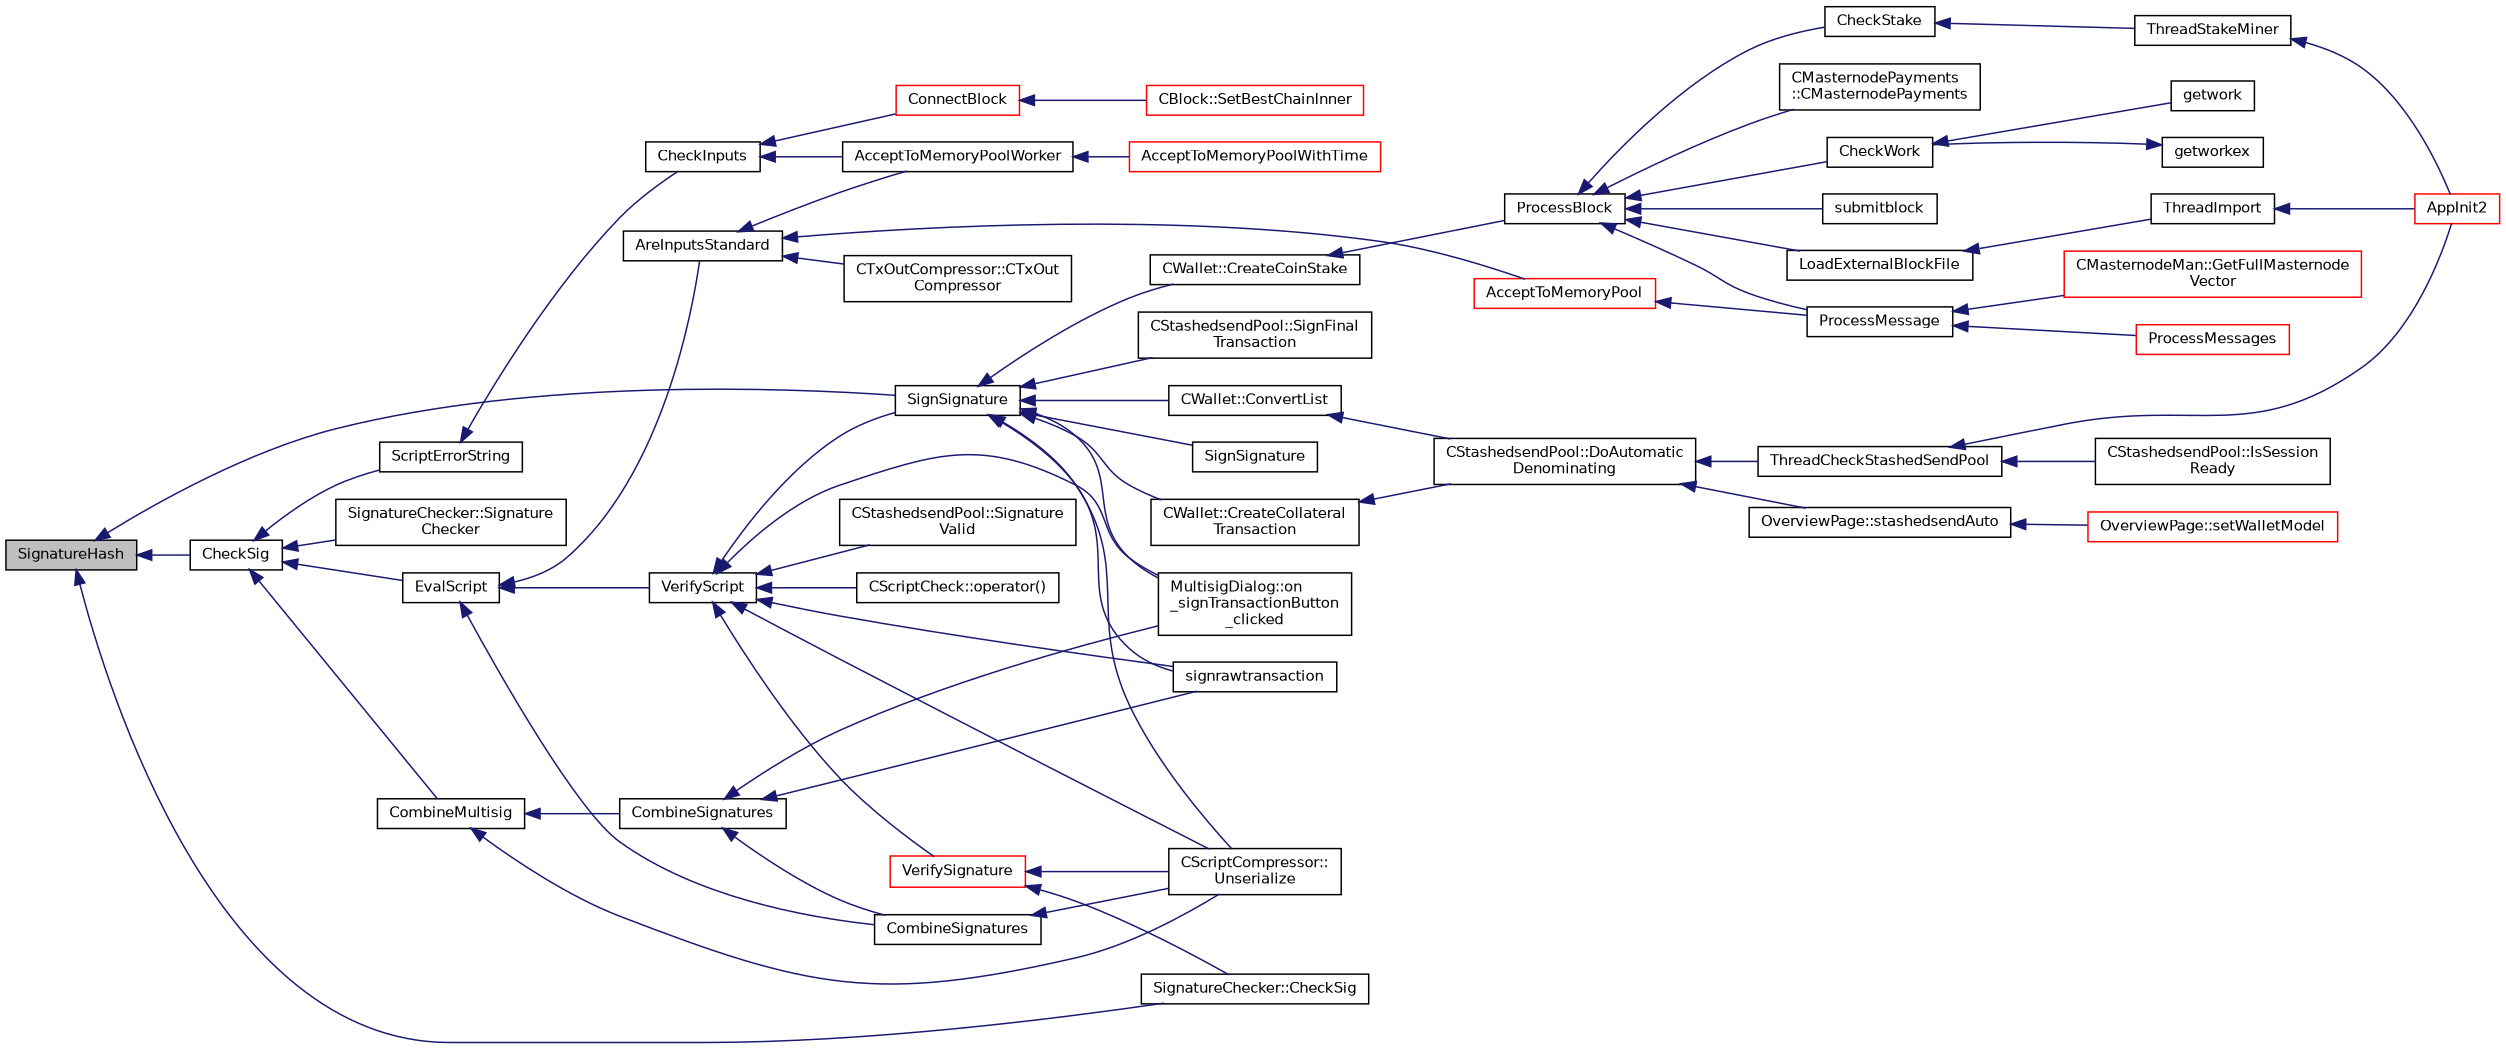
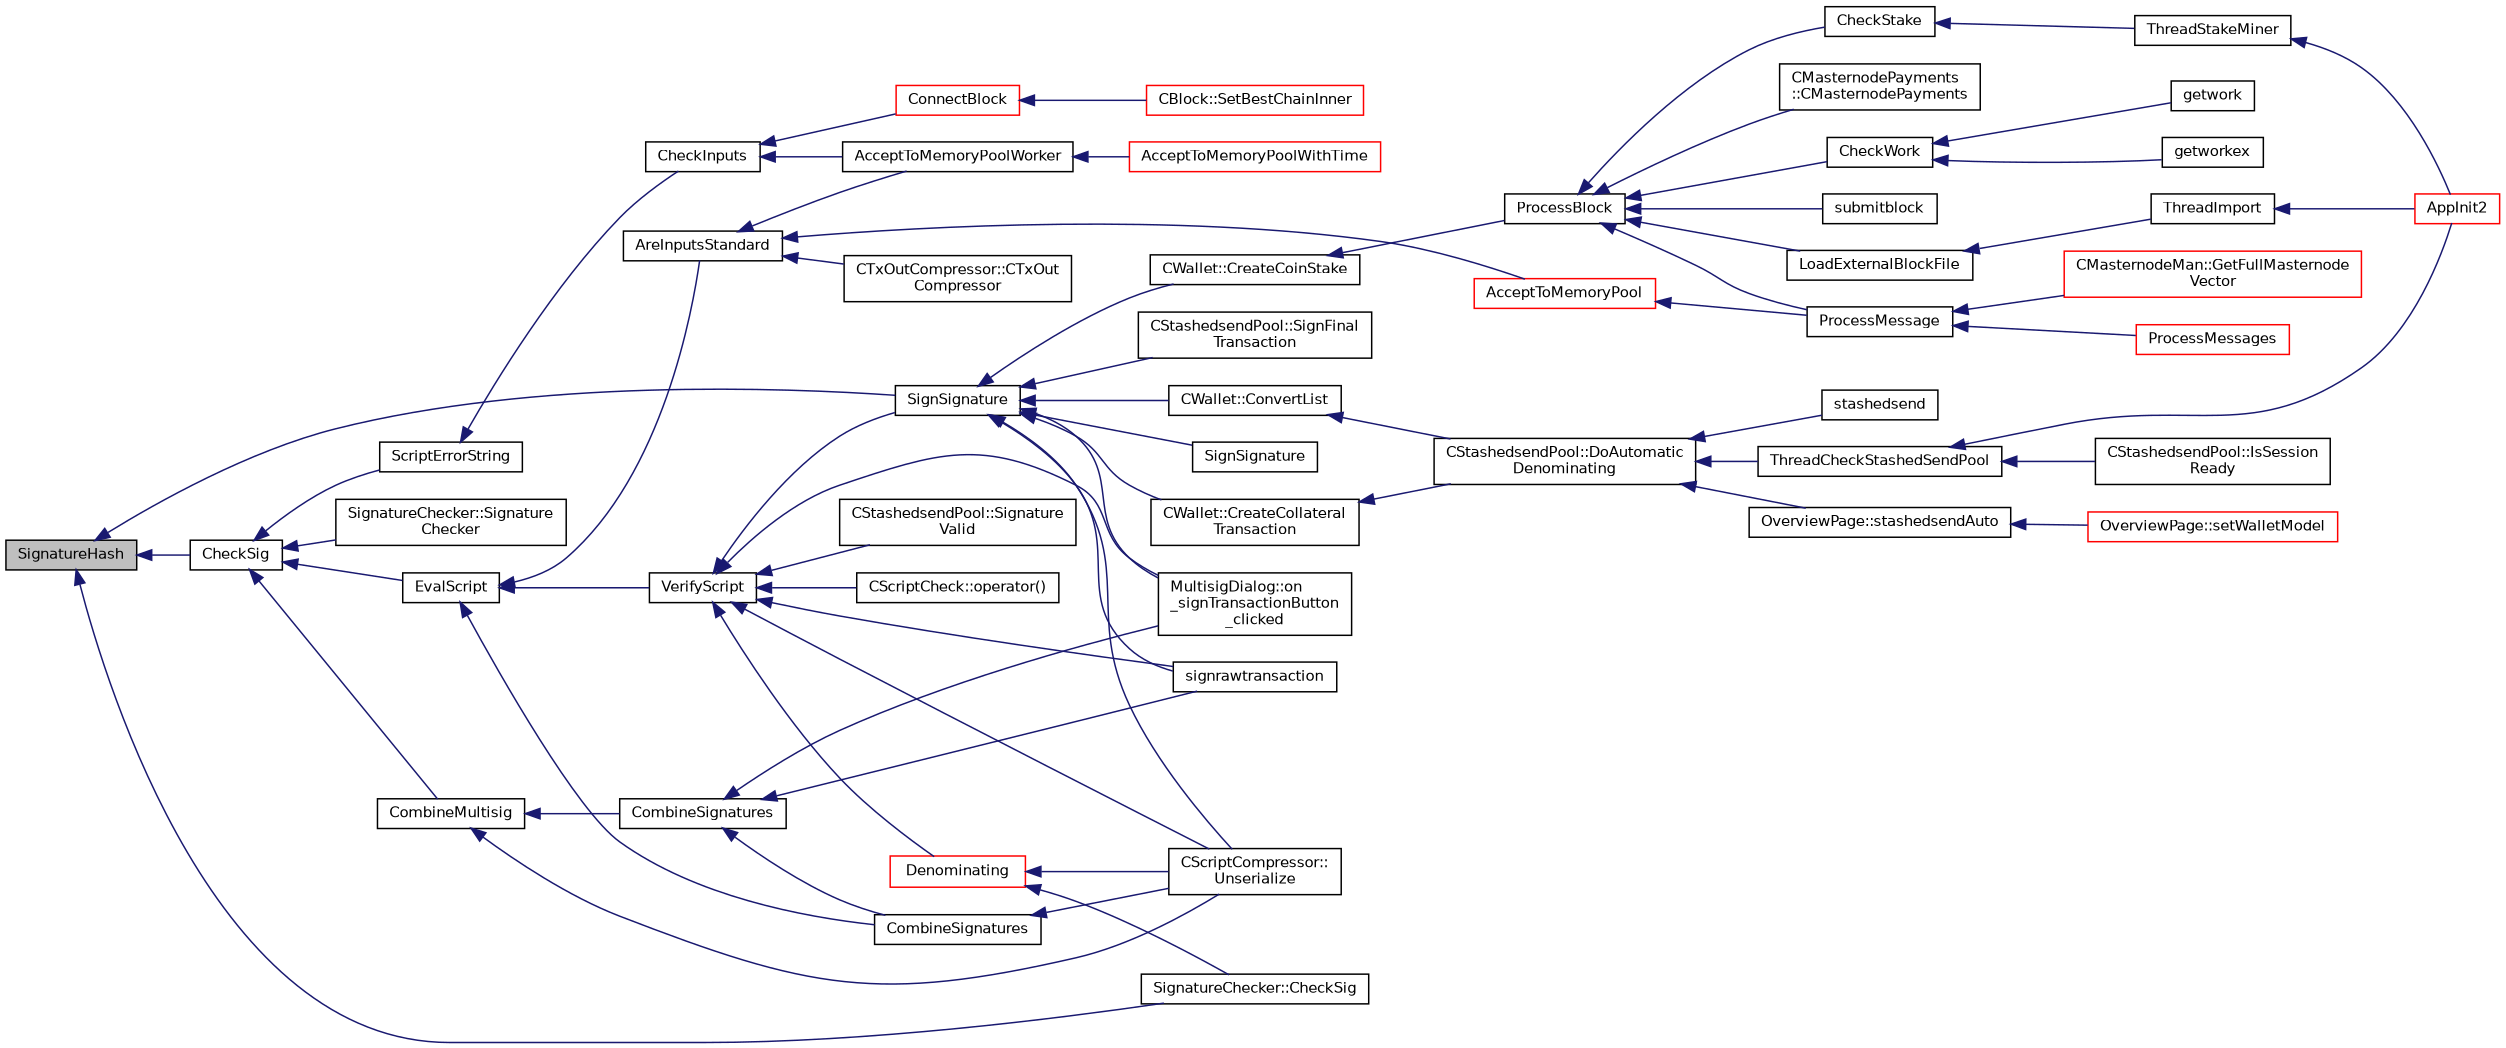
(2040, 142) -> (2055, 162)
none -> (1880, 405)
(958, 872) -> (958, 872)
